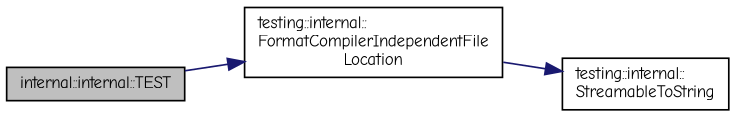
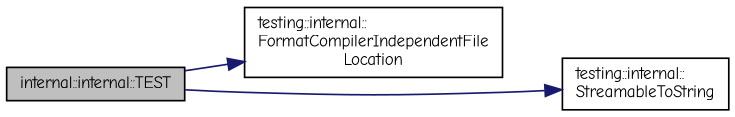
(524, 66) -> (365, 95)
